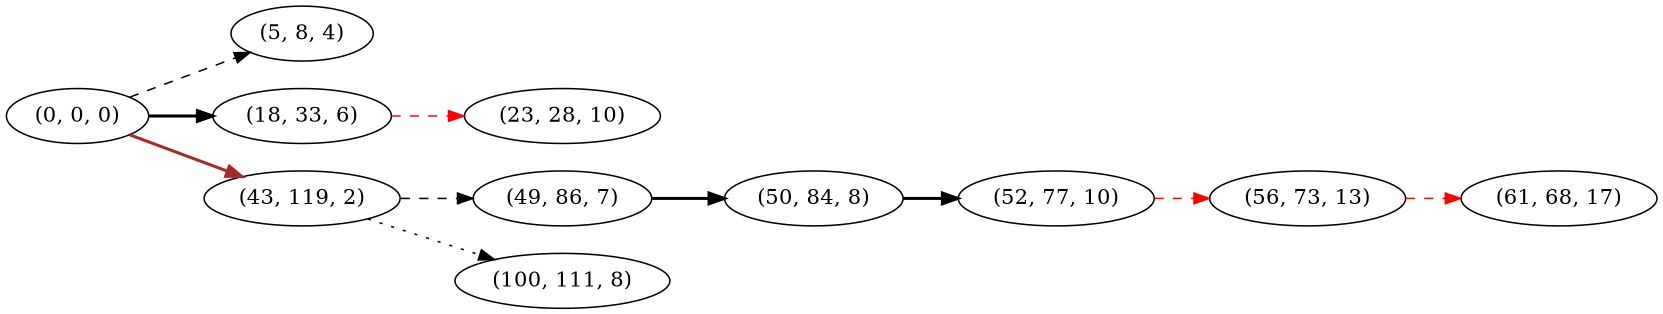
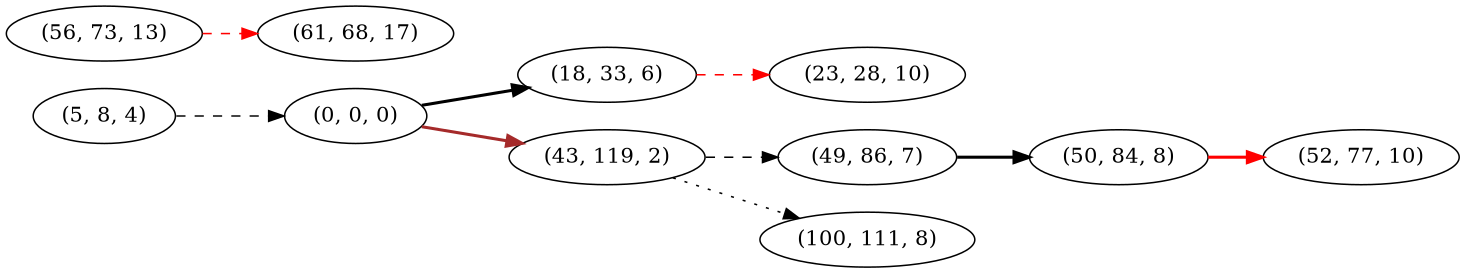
(183, 77) -> (222, 116)
(923, 198) -> (1228, 157)
(1174, 198) -> none
